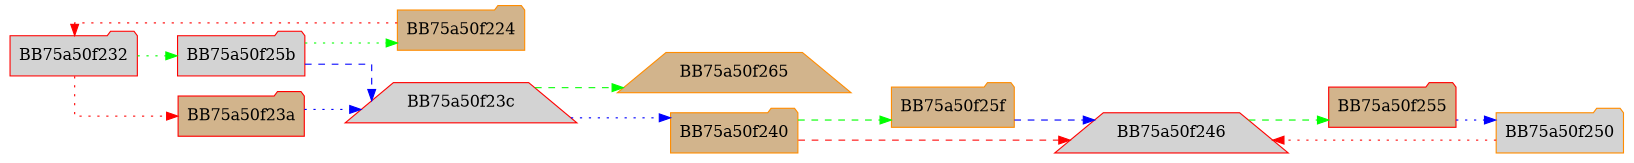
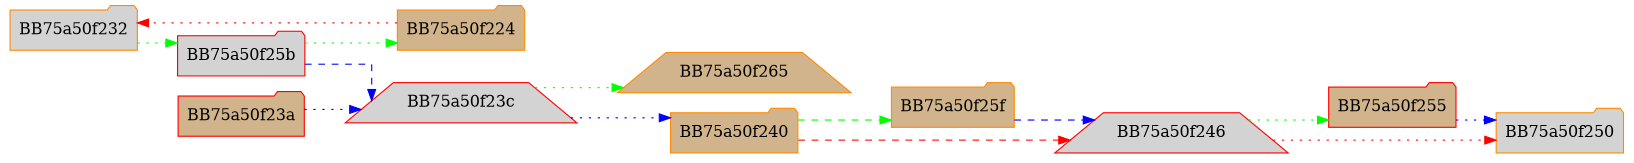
(74, 56) -> (74, 30)
(574, 88) -> (574, 88)
(101, 116) -> none
(1283, 120) -> (1283, 120)
(1390, 140) -> (1379, 140)
